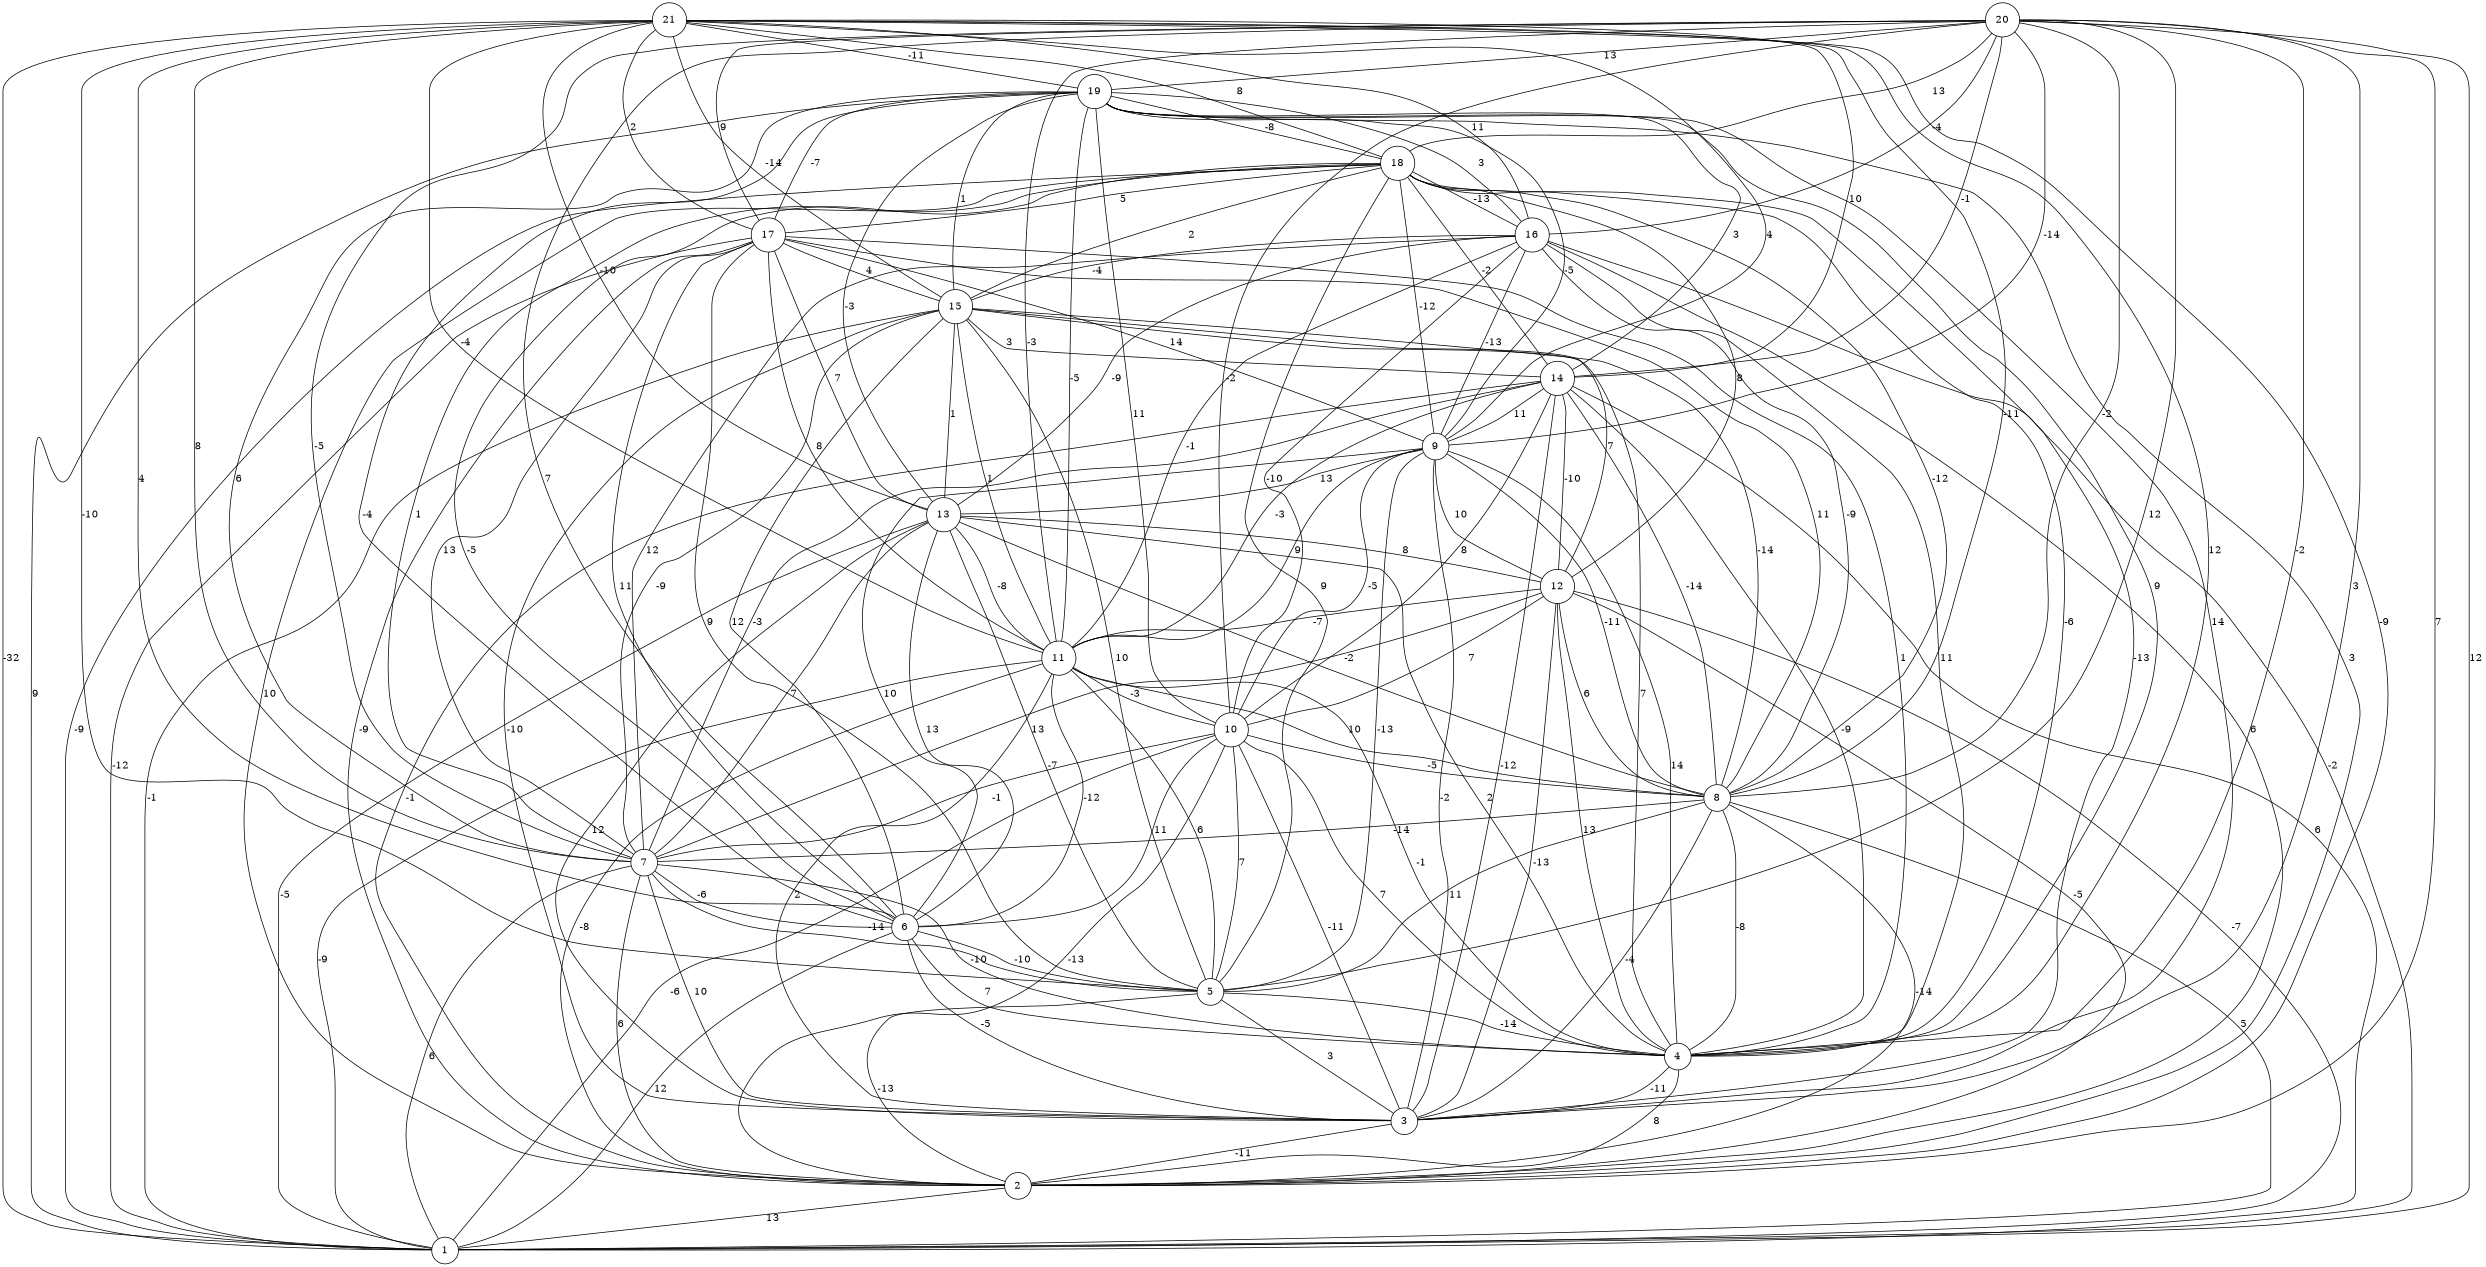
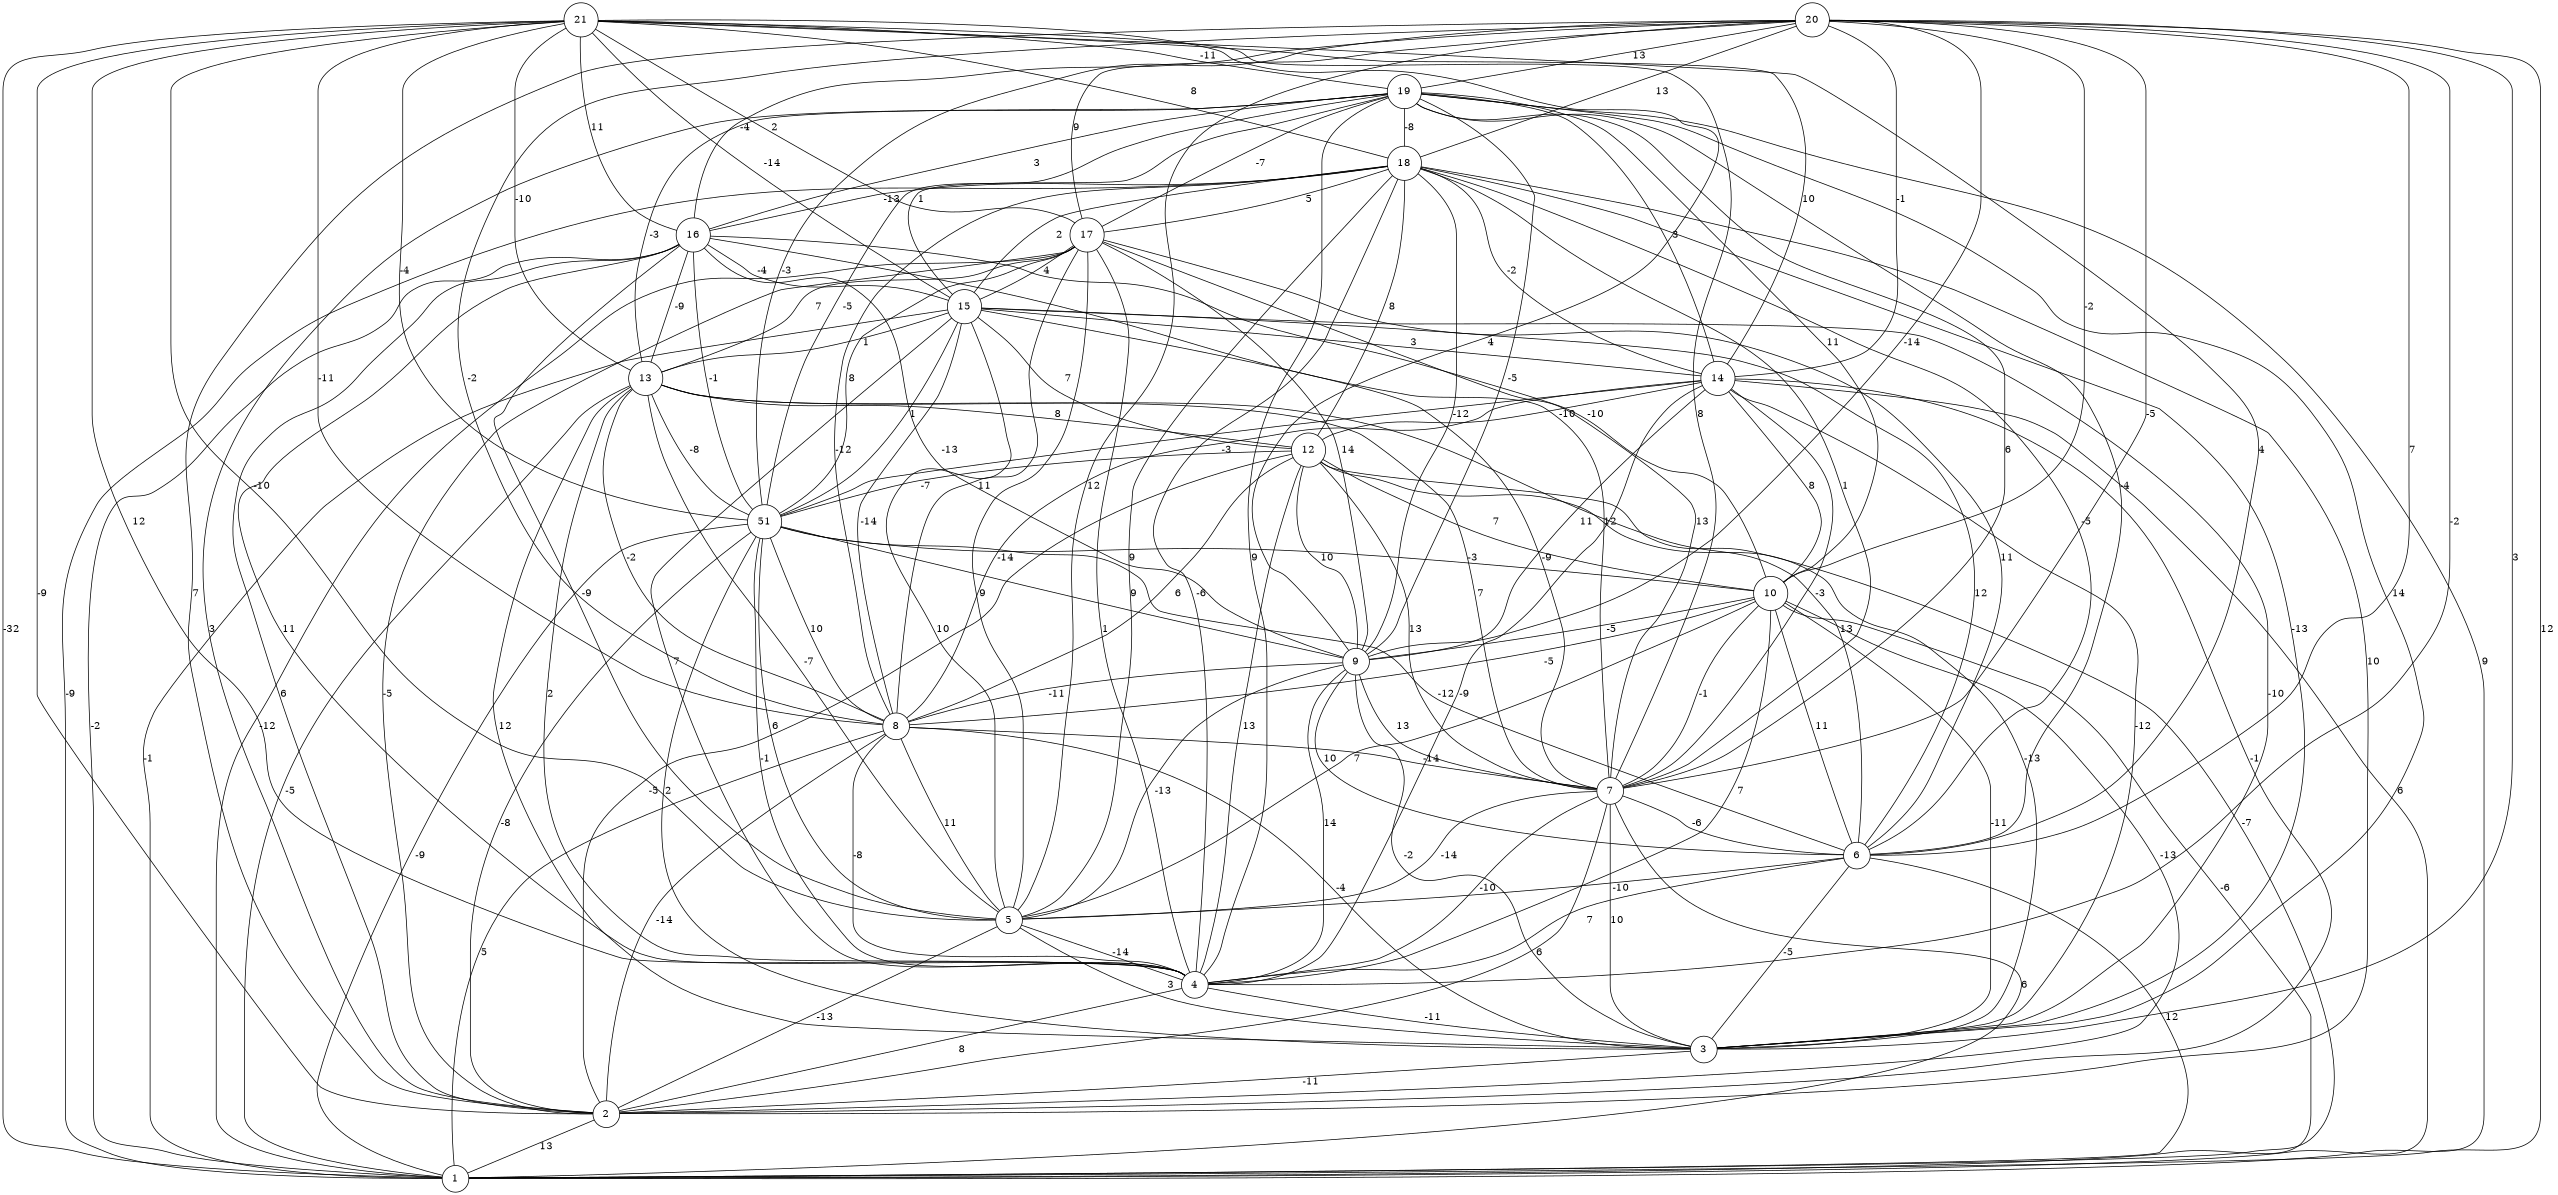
(1825, 442) -> (589, 626)
(1194, 499) -> (1457, 765)
(1059, 658) -> (765, 522)
(364, 730) -> (388, 694)
